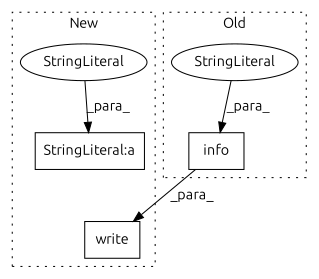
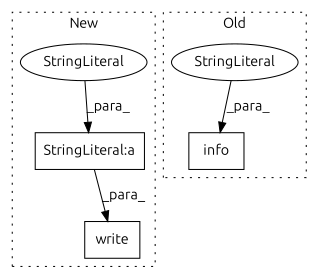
(168, 192) -> (100, 190)
